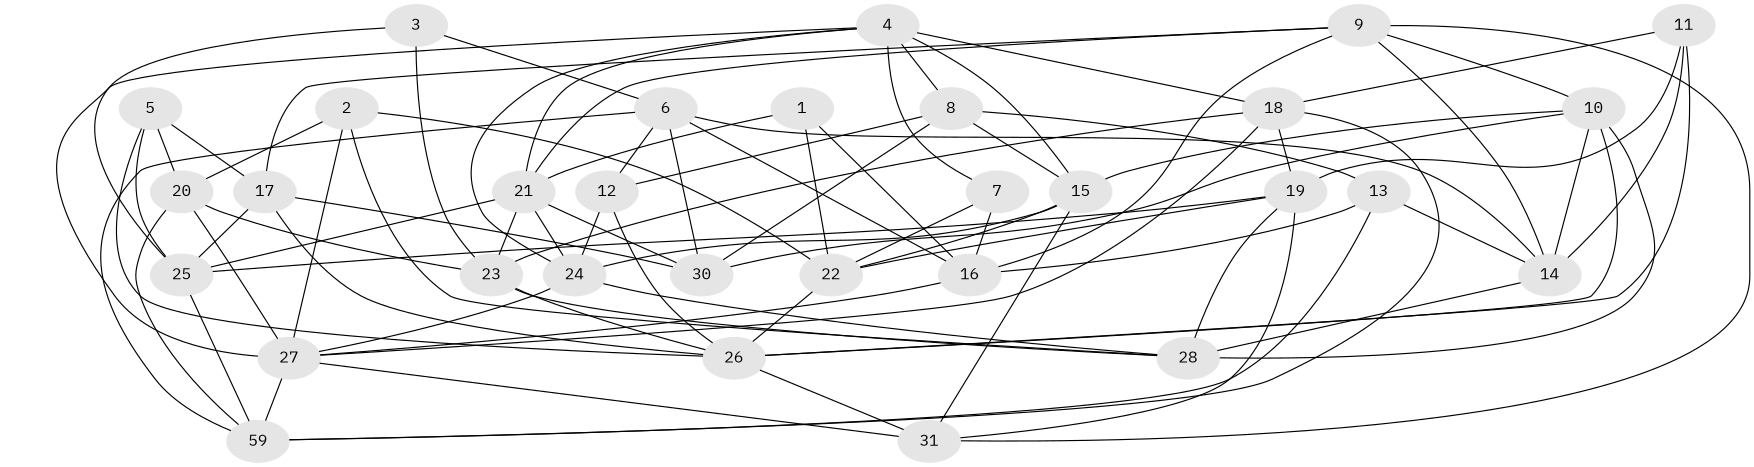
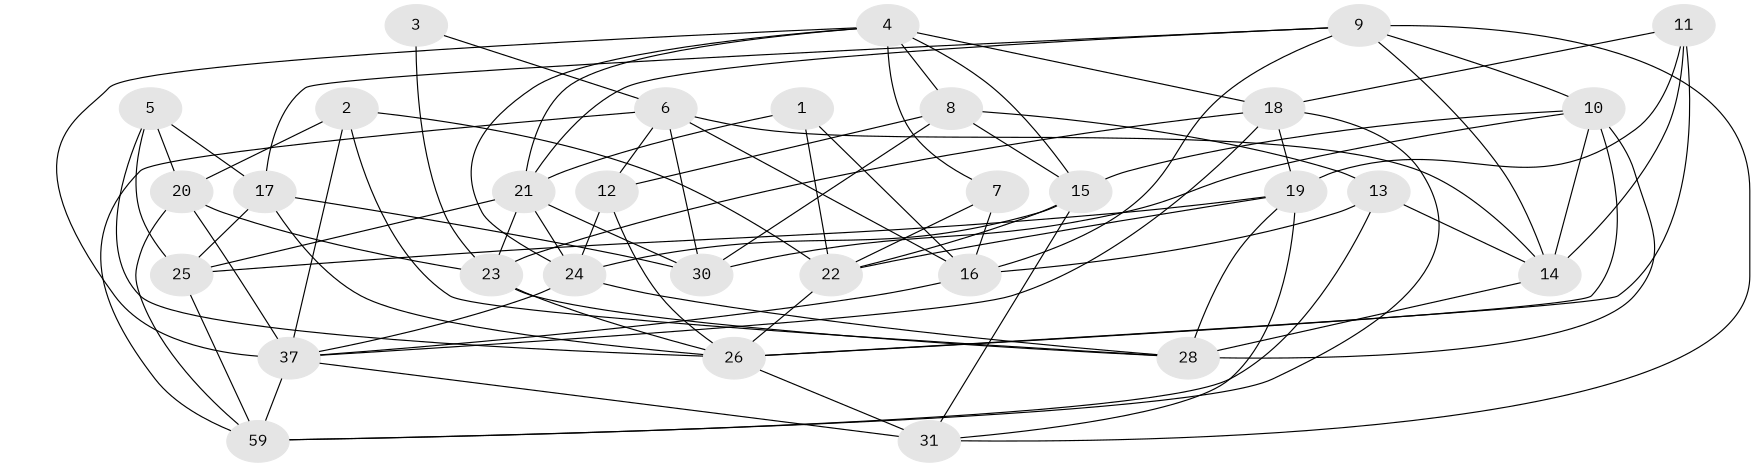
(149, 64) -> none
(289, 358) -> (289, 358)
